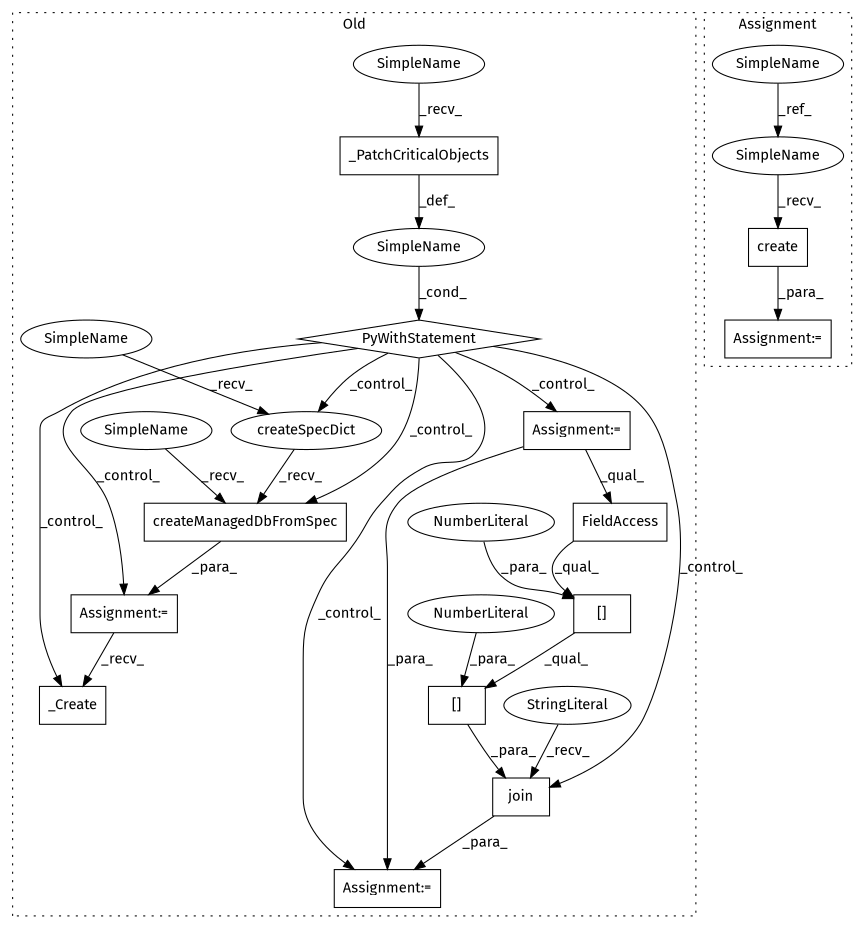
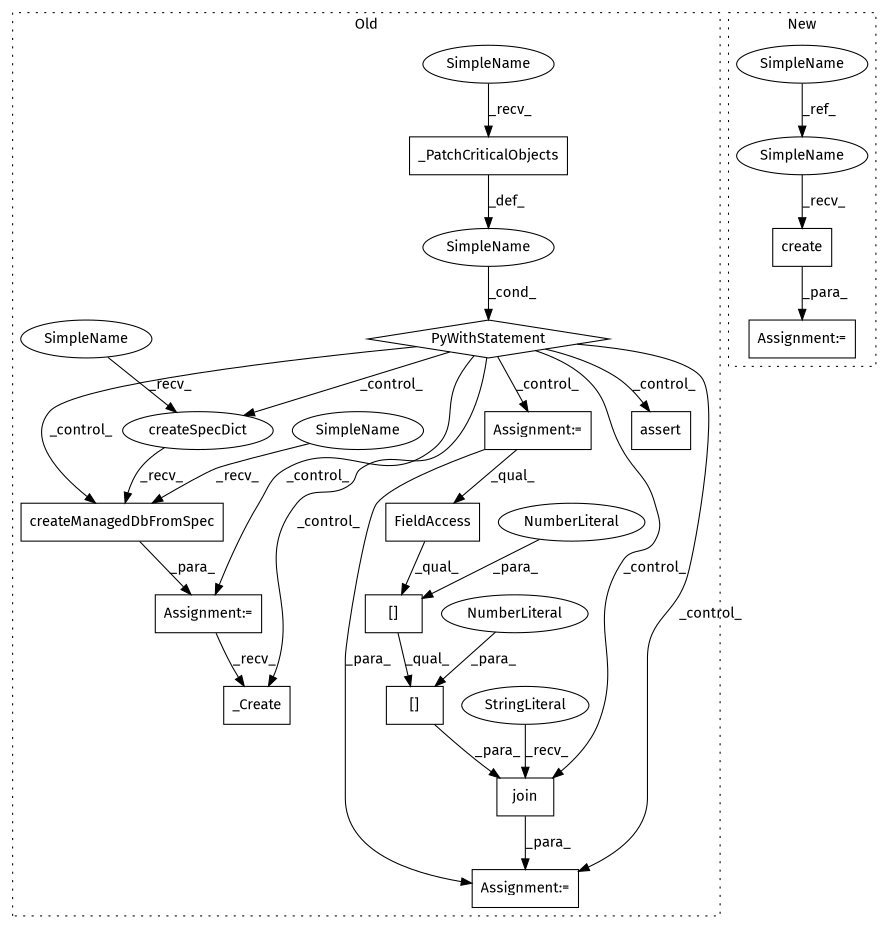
(778, 25) -> (802, 25)
none -> (661, 431)
